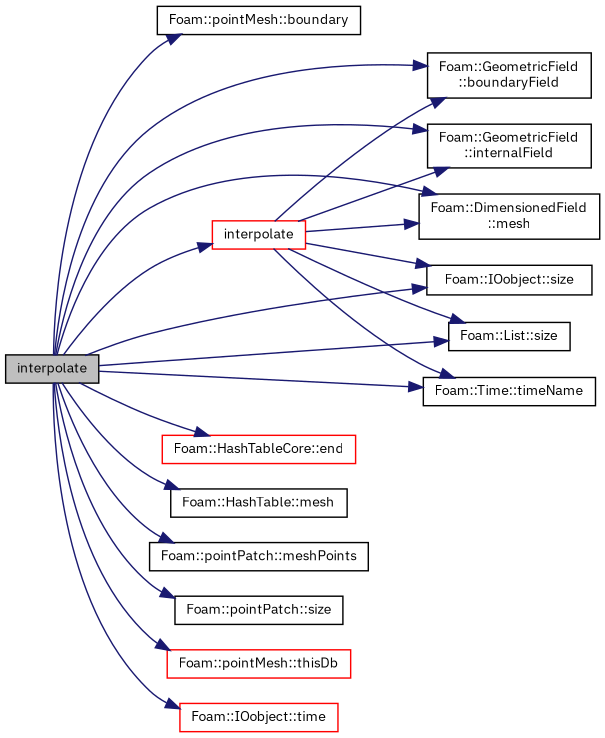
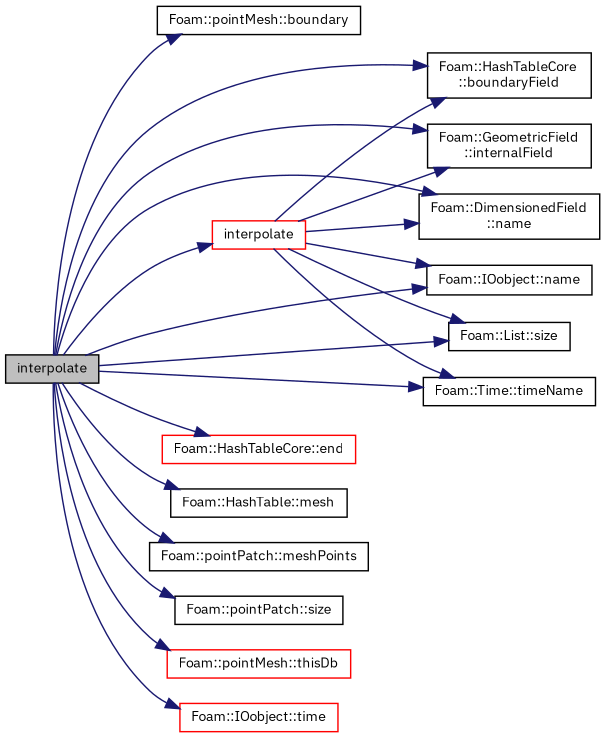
(509, 75) -> (509, 75)
(509, 217) -> (509, 217)
(509, 280) -> (509, 280)
